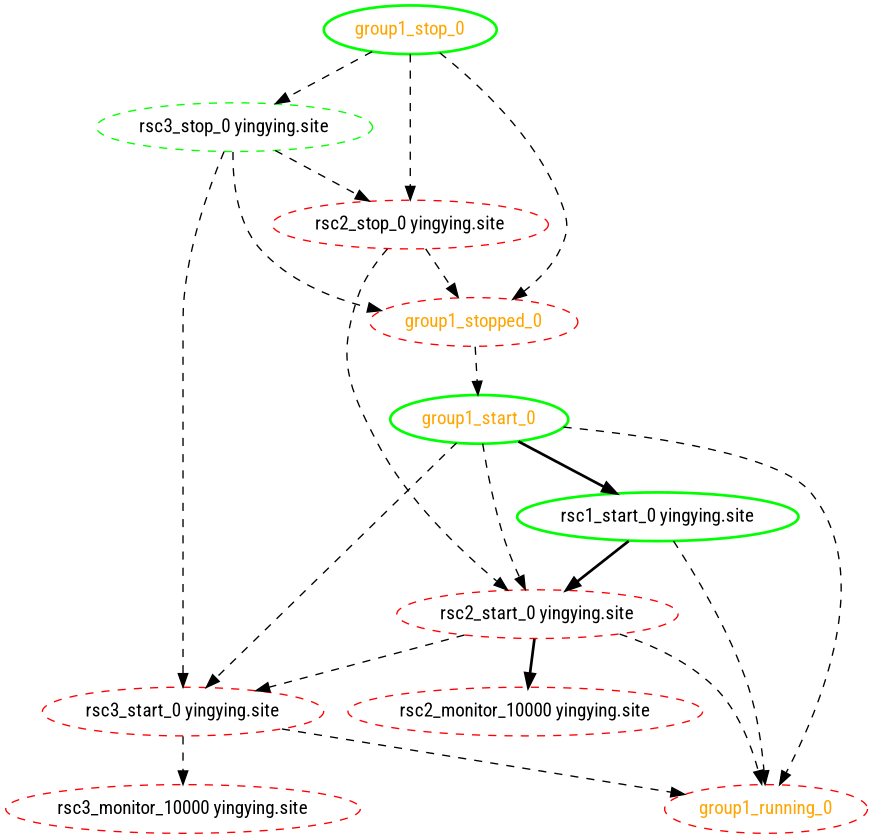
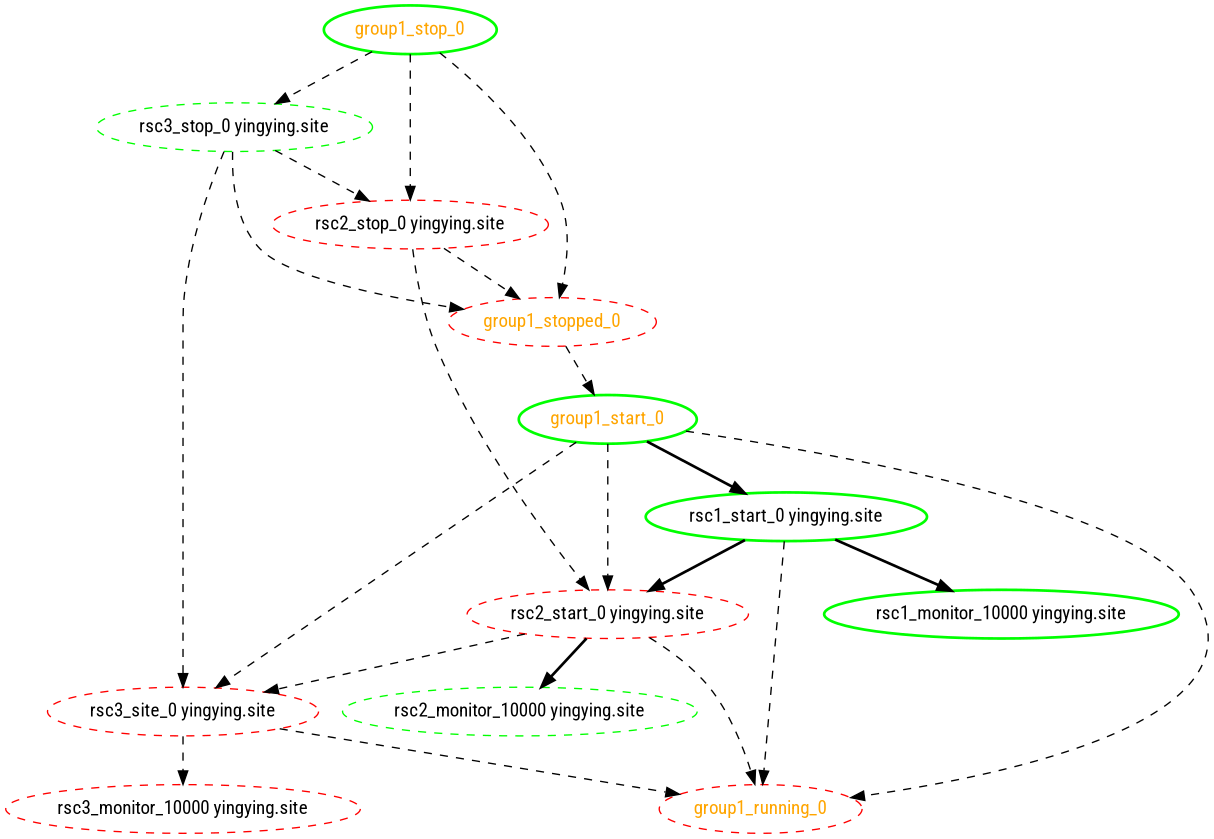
none -> (1001, 614)
(183, 712) -> (183, 712)
(525, 712) -> (520, 712)
